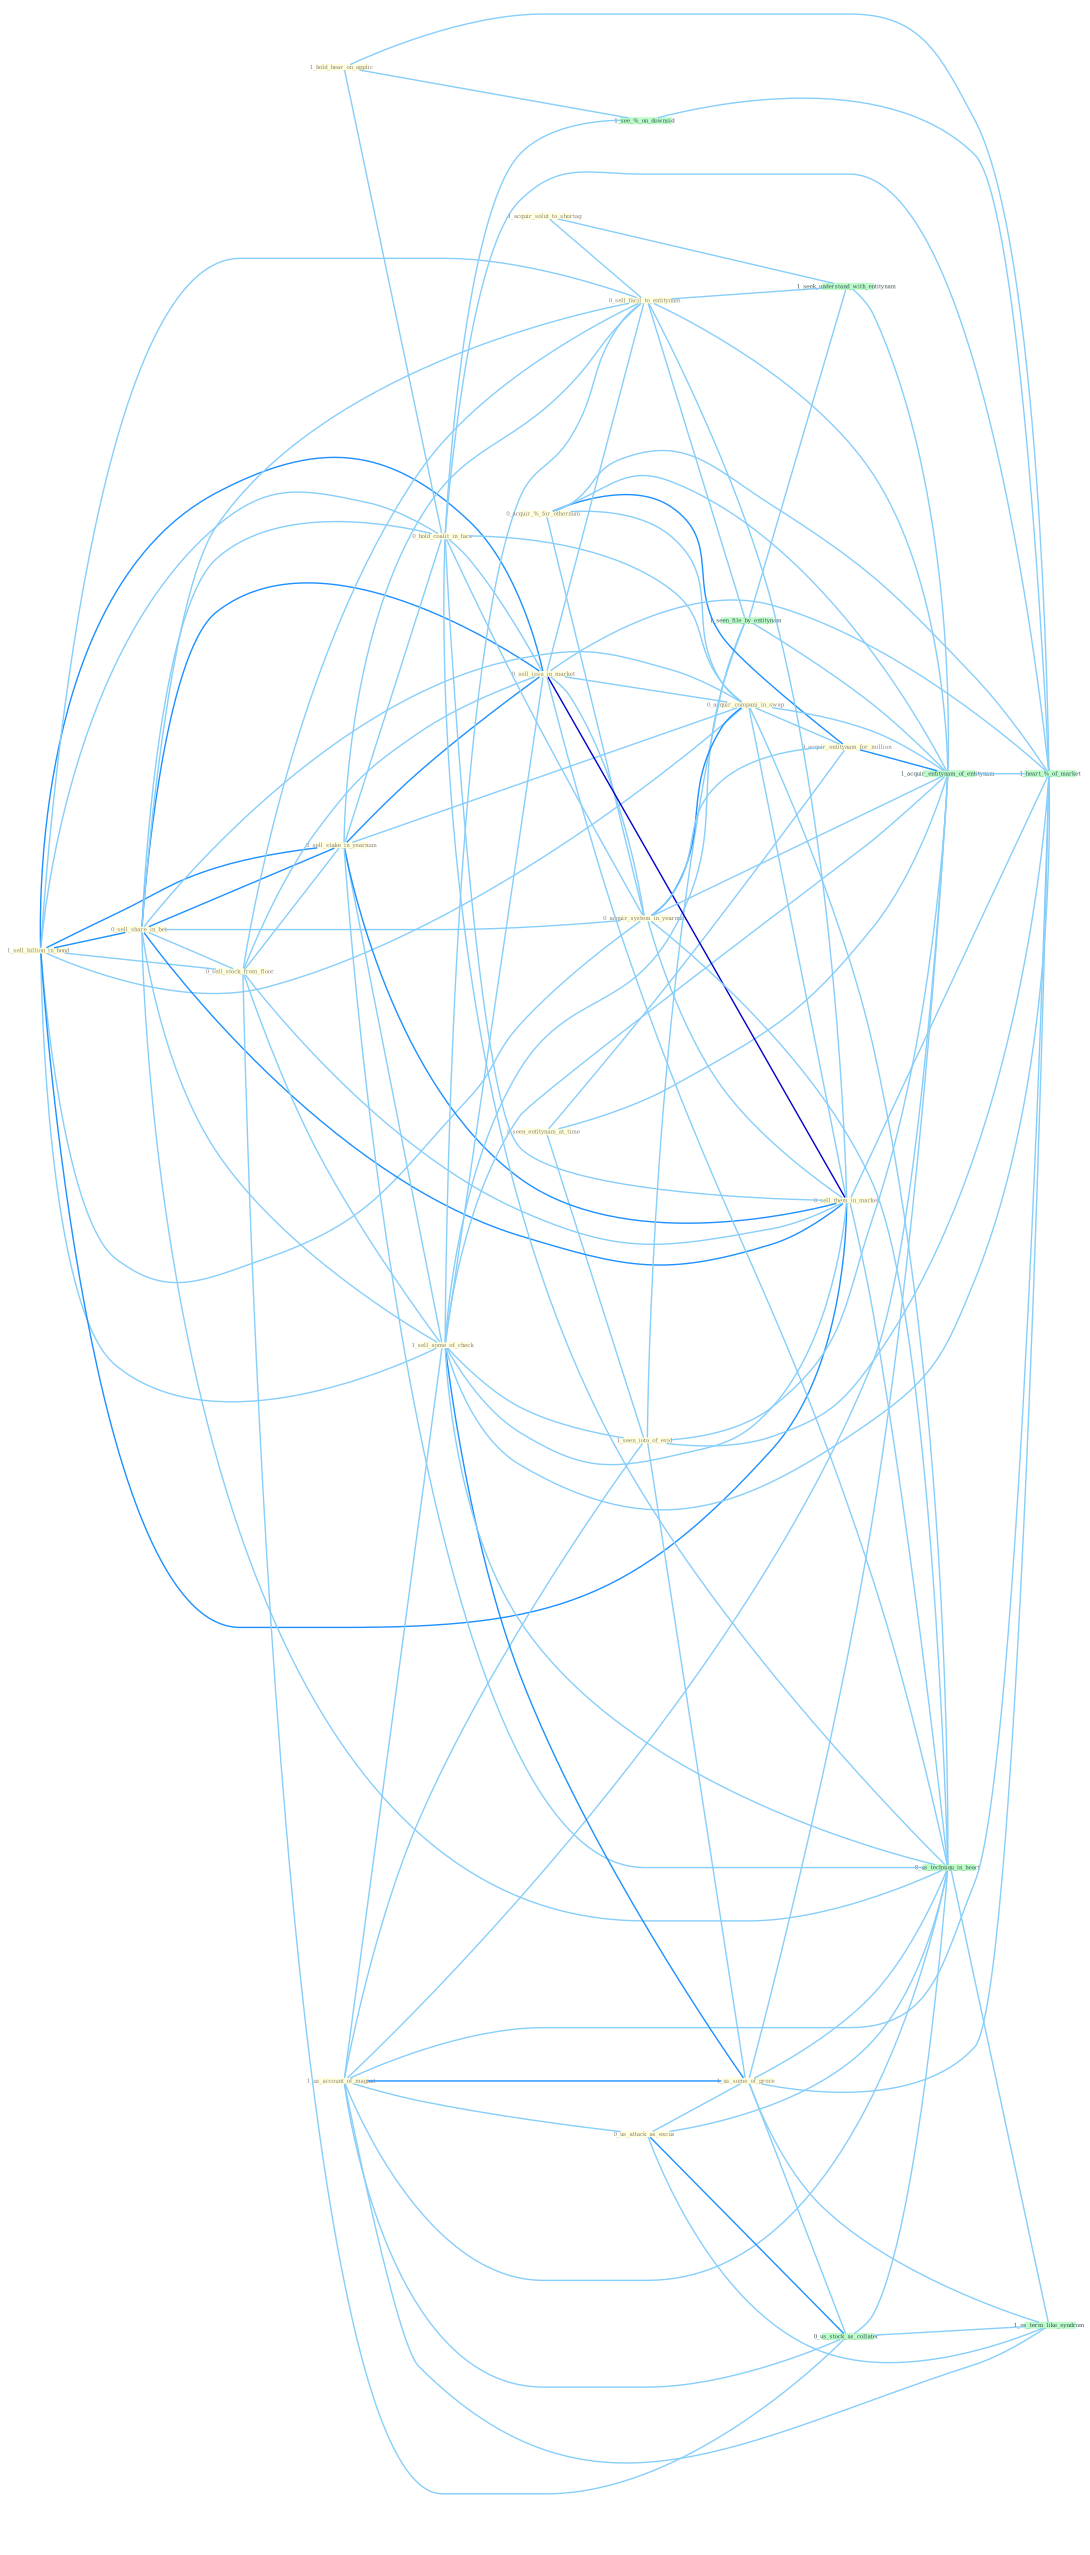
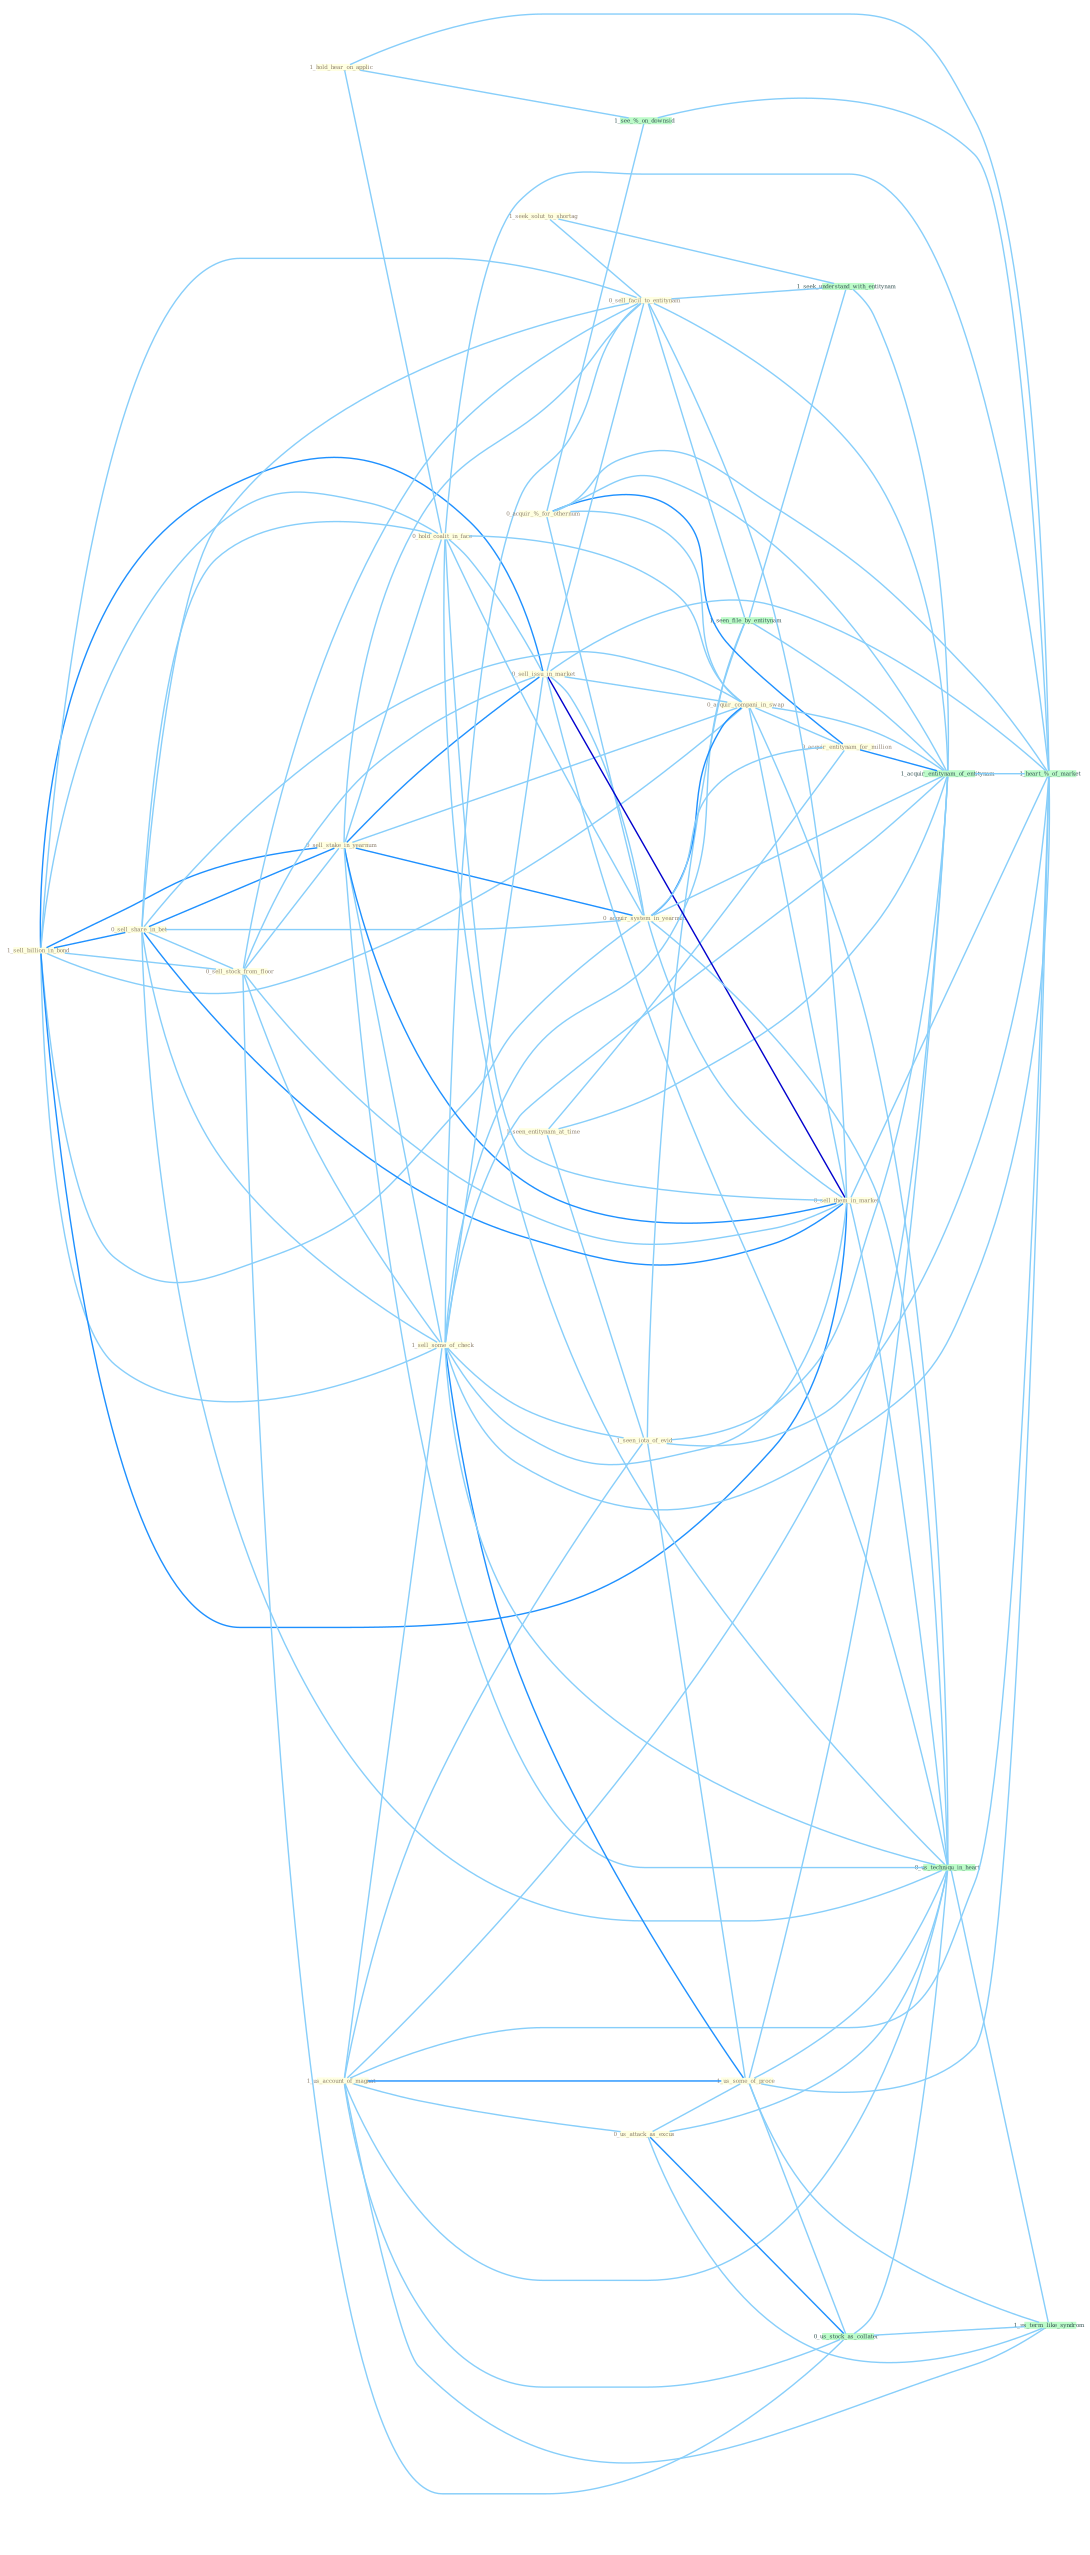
(545, 216) -> (545, 216)
(473, 286) -> (600, 298)
(226, 607) -> none
none -> (487, 880)
